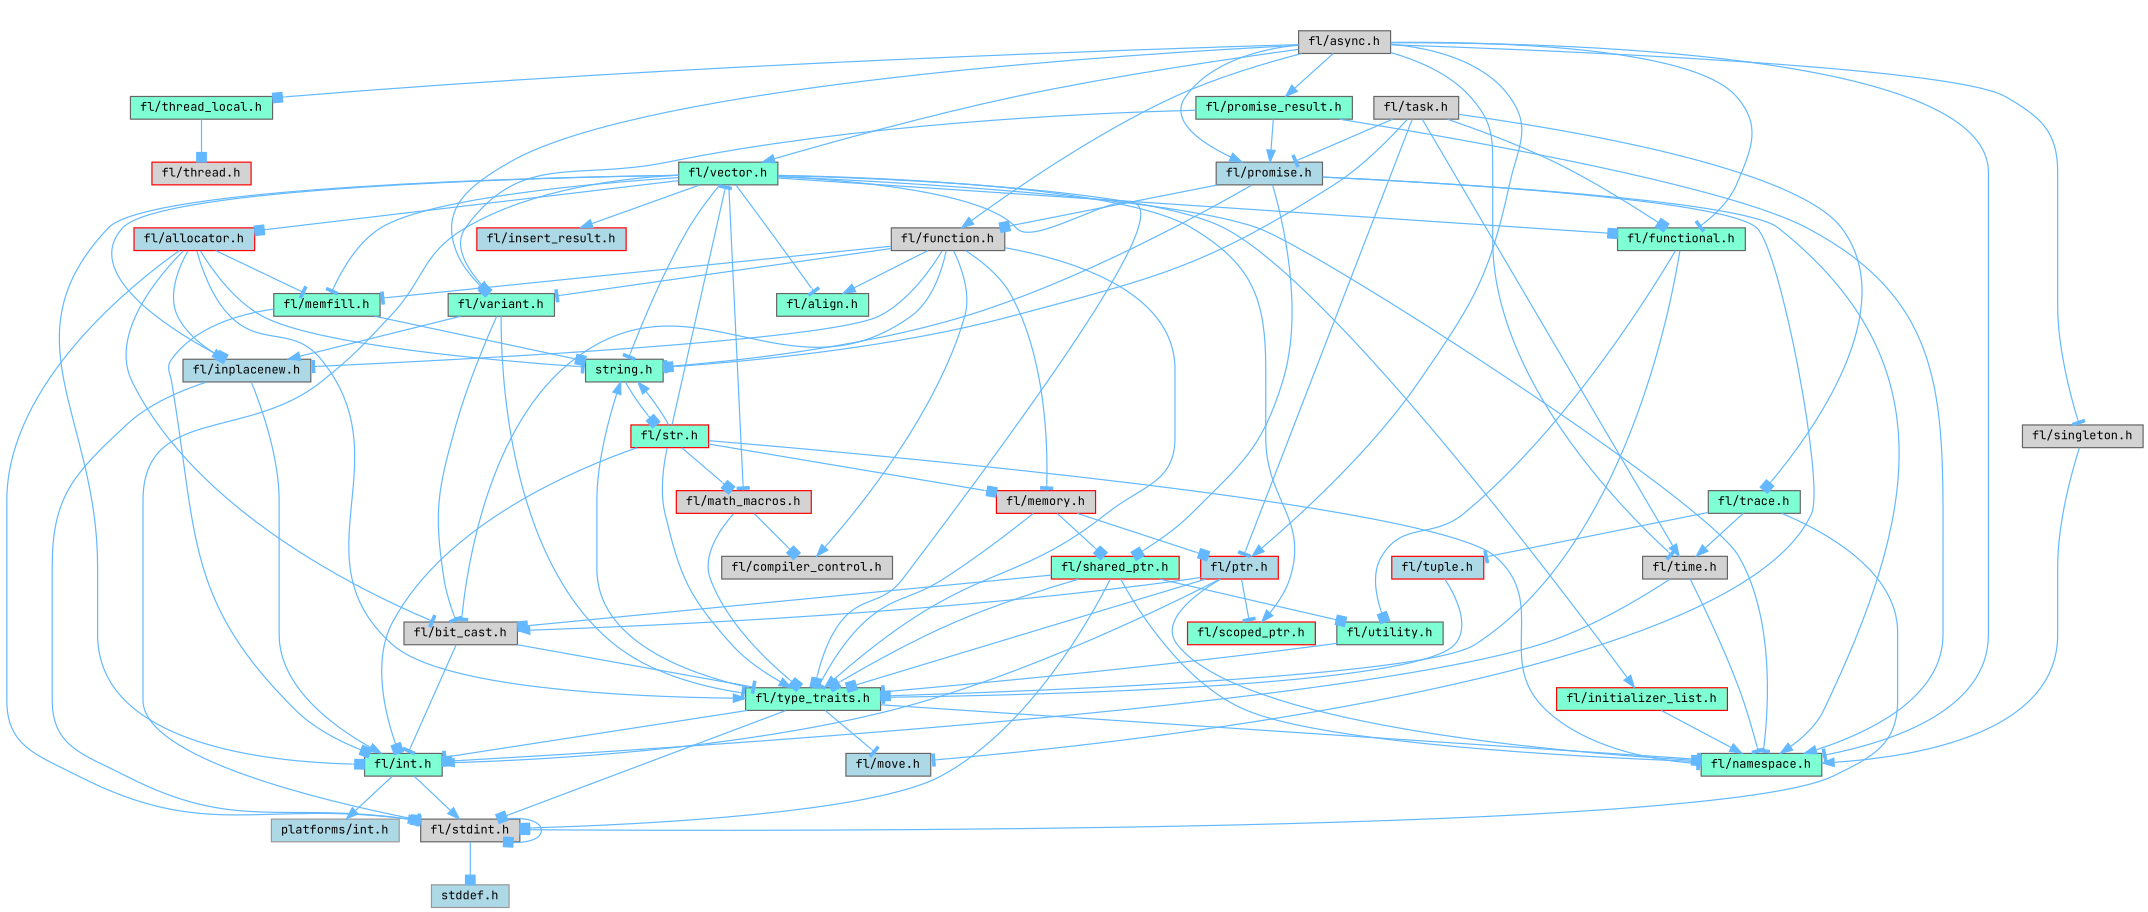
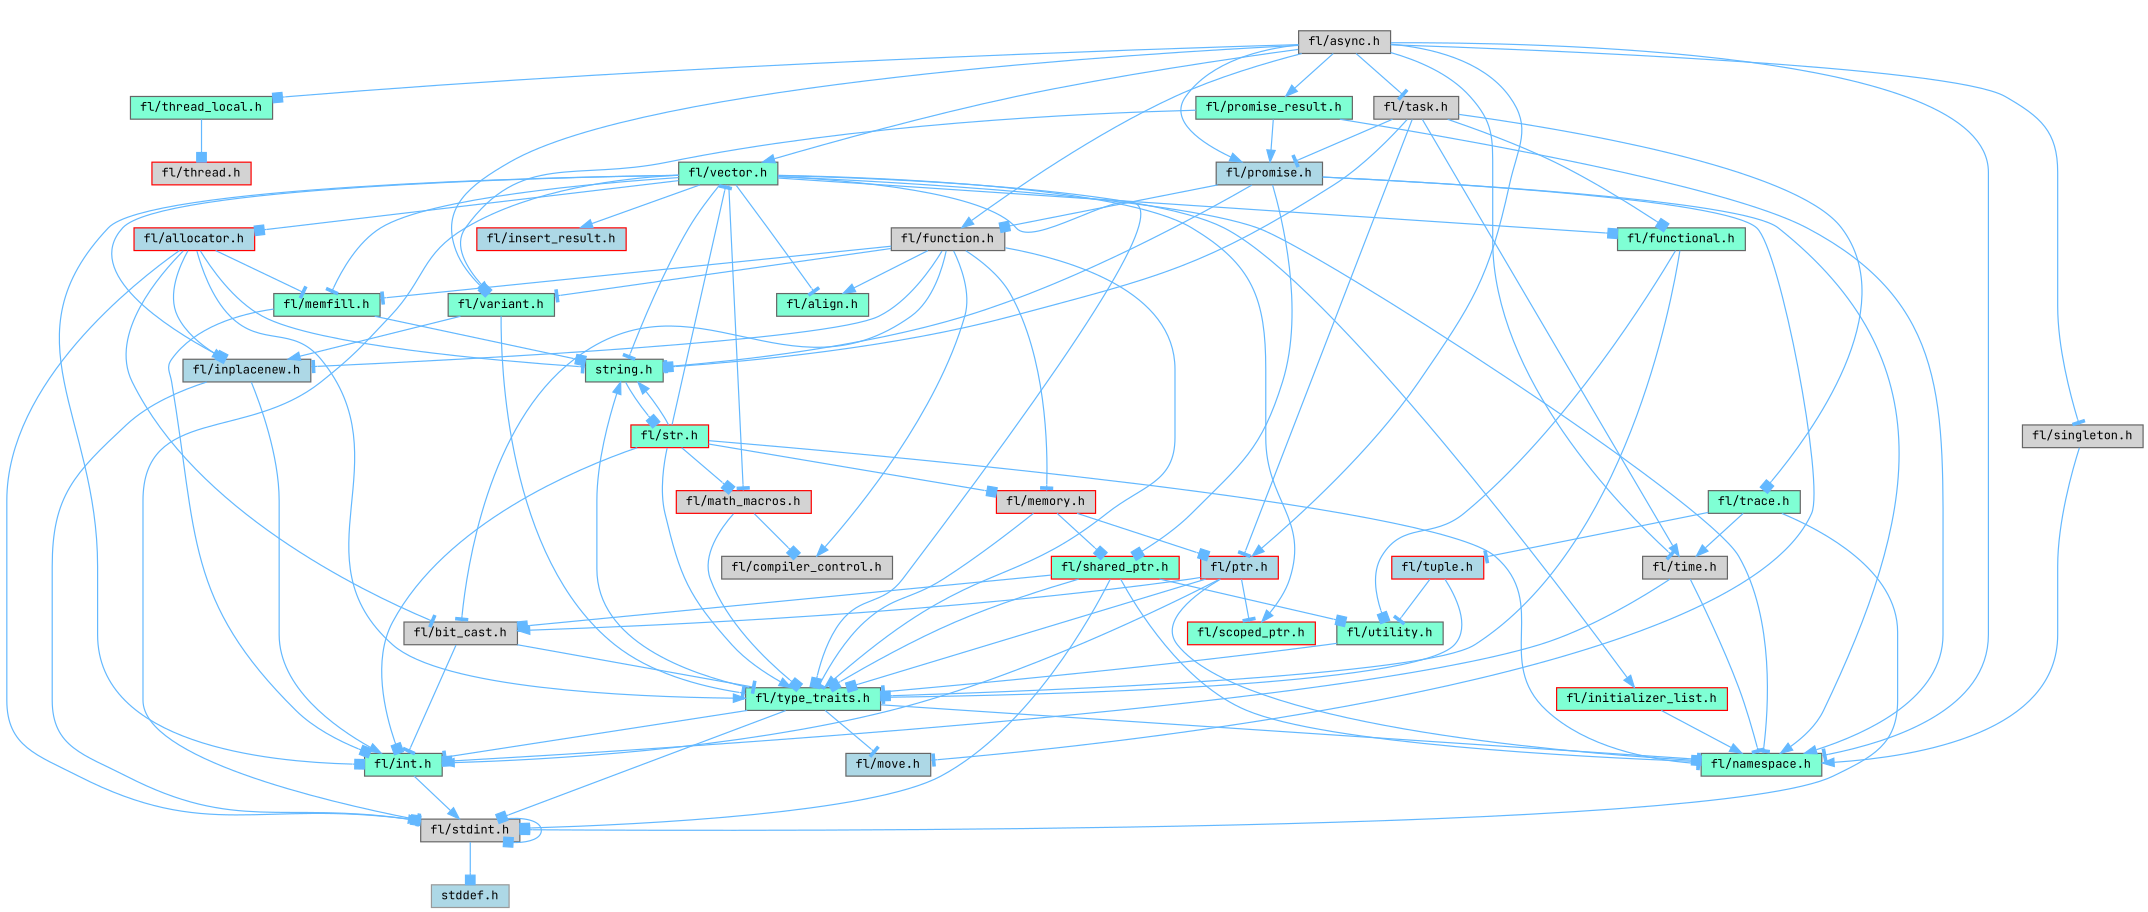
(1678, 67) -> (1378, 73)
(446, 463) -> none
none -> (1416, 598)
(335, 830) -> none
